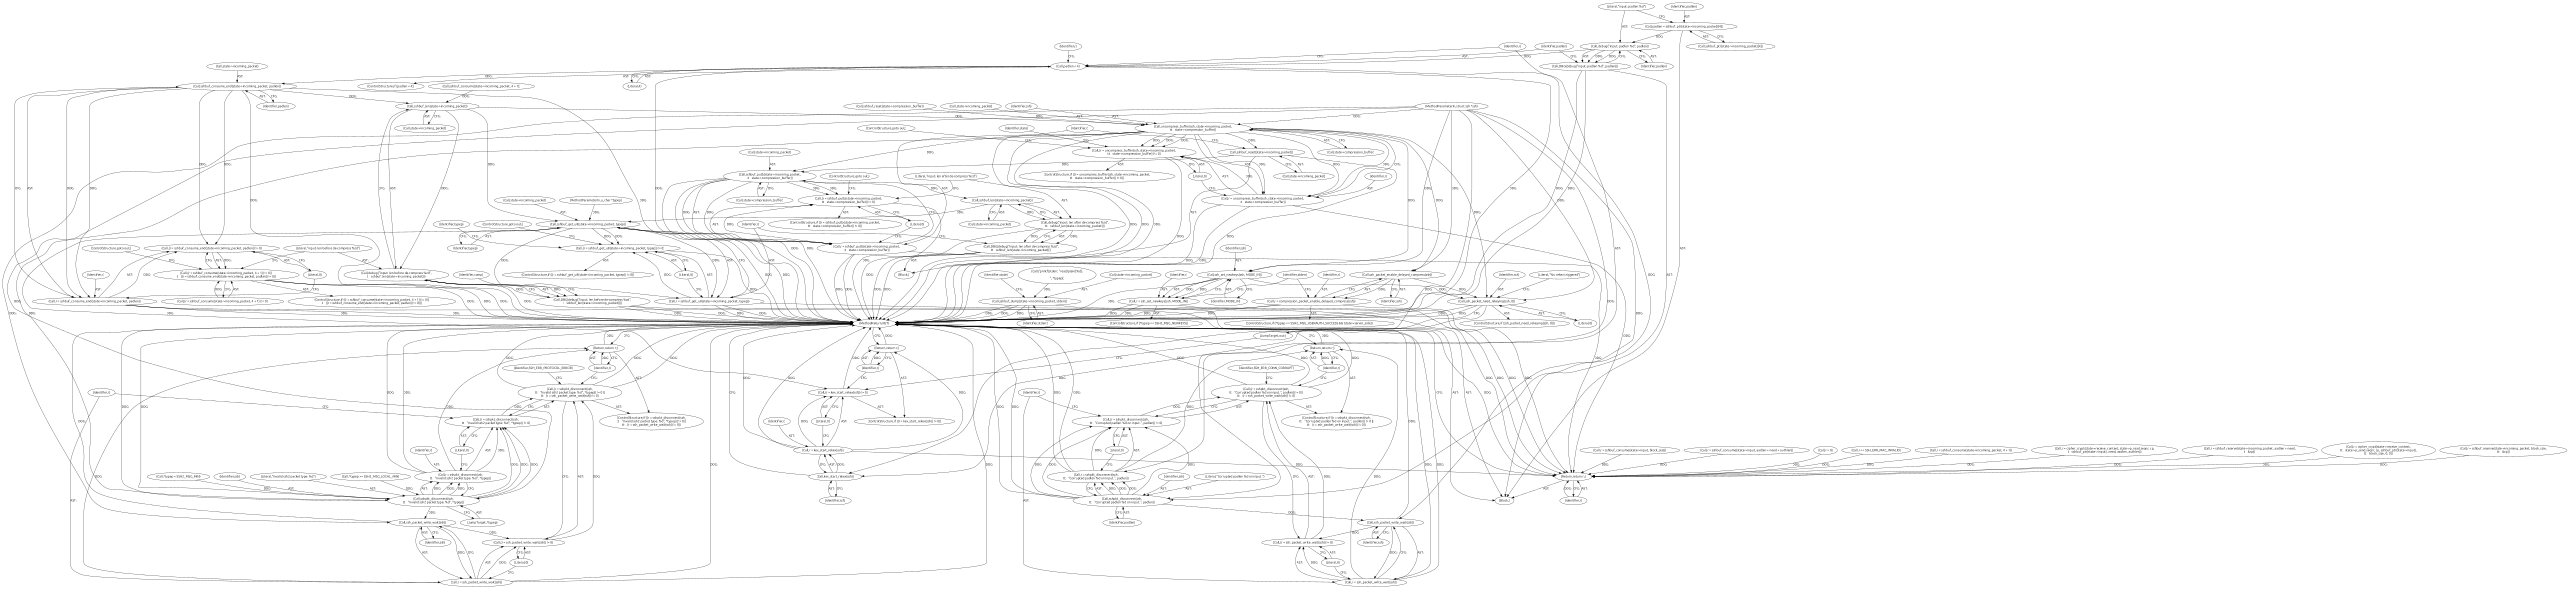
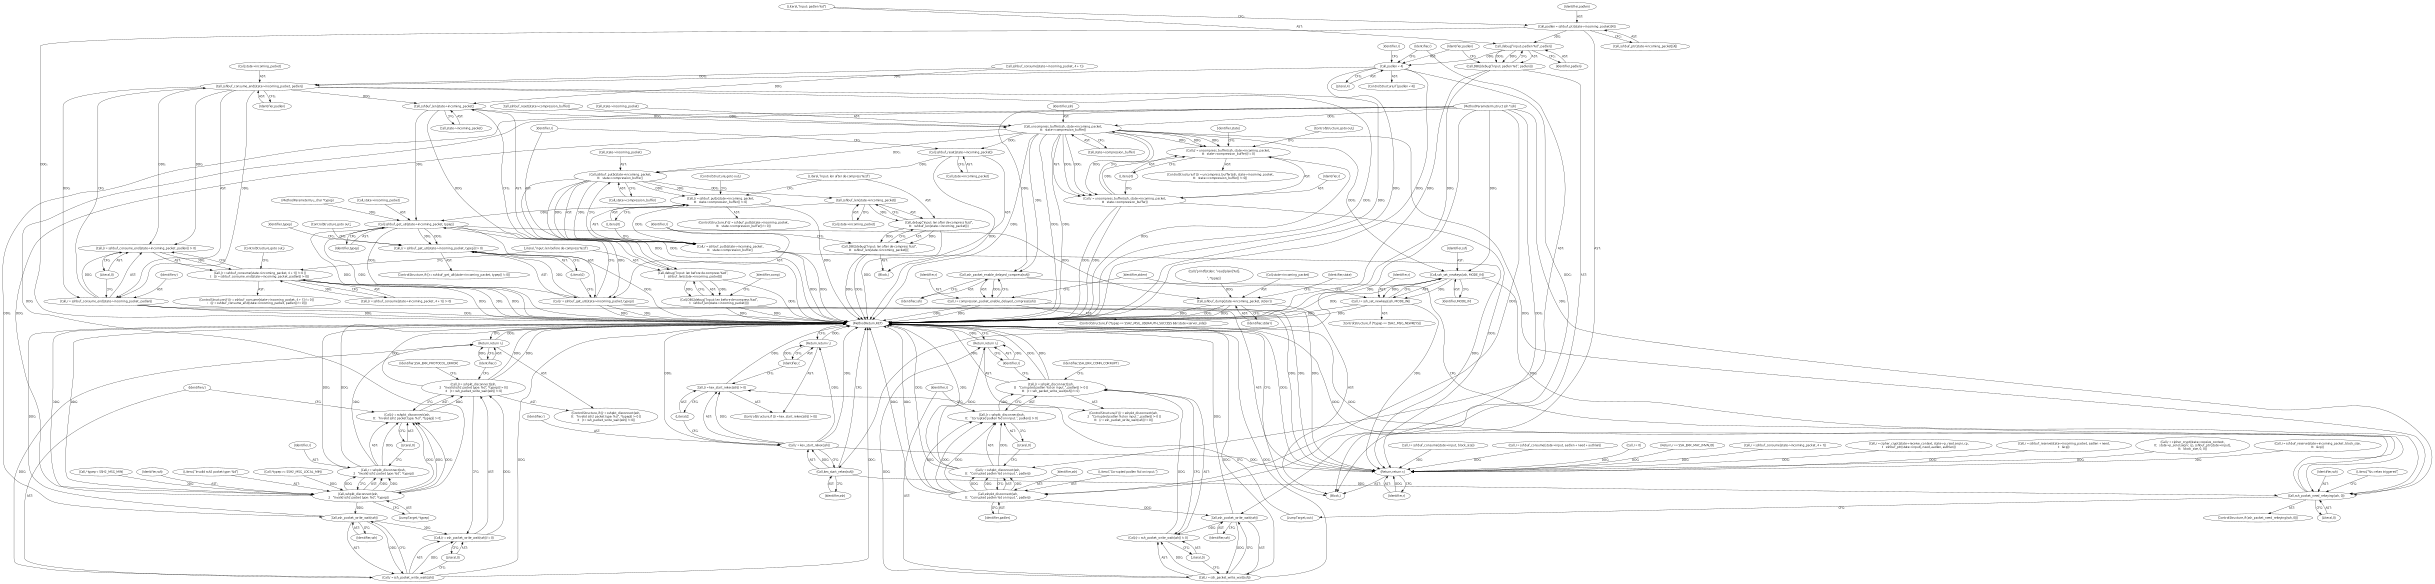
none -> (249, 36)
none -> (656, 76)
(1463, 290) -> (1453, 373)
(145, 314) -> (836, 231)
(1153, 362) -> (1564, 488)
(1876, 450) -> (1687, 445)
